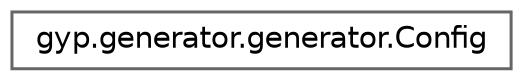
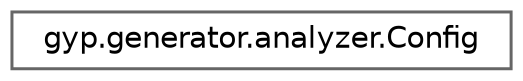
(262, 40) -> (262, 40)
